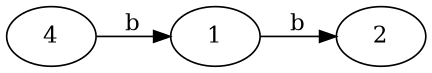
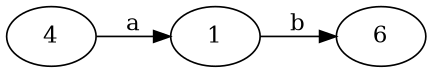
(133, 24) -> (133, 24)
(381, 36) -> (381, 36)
